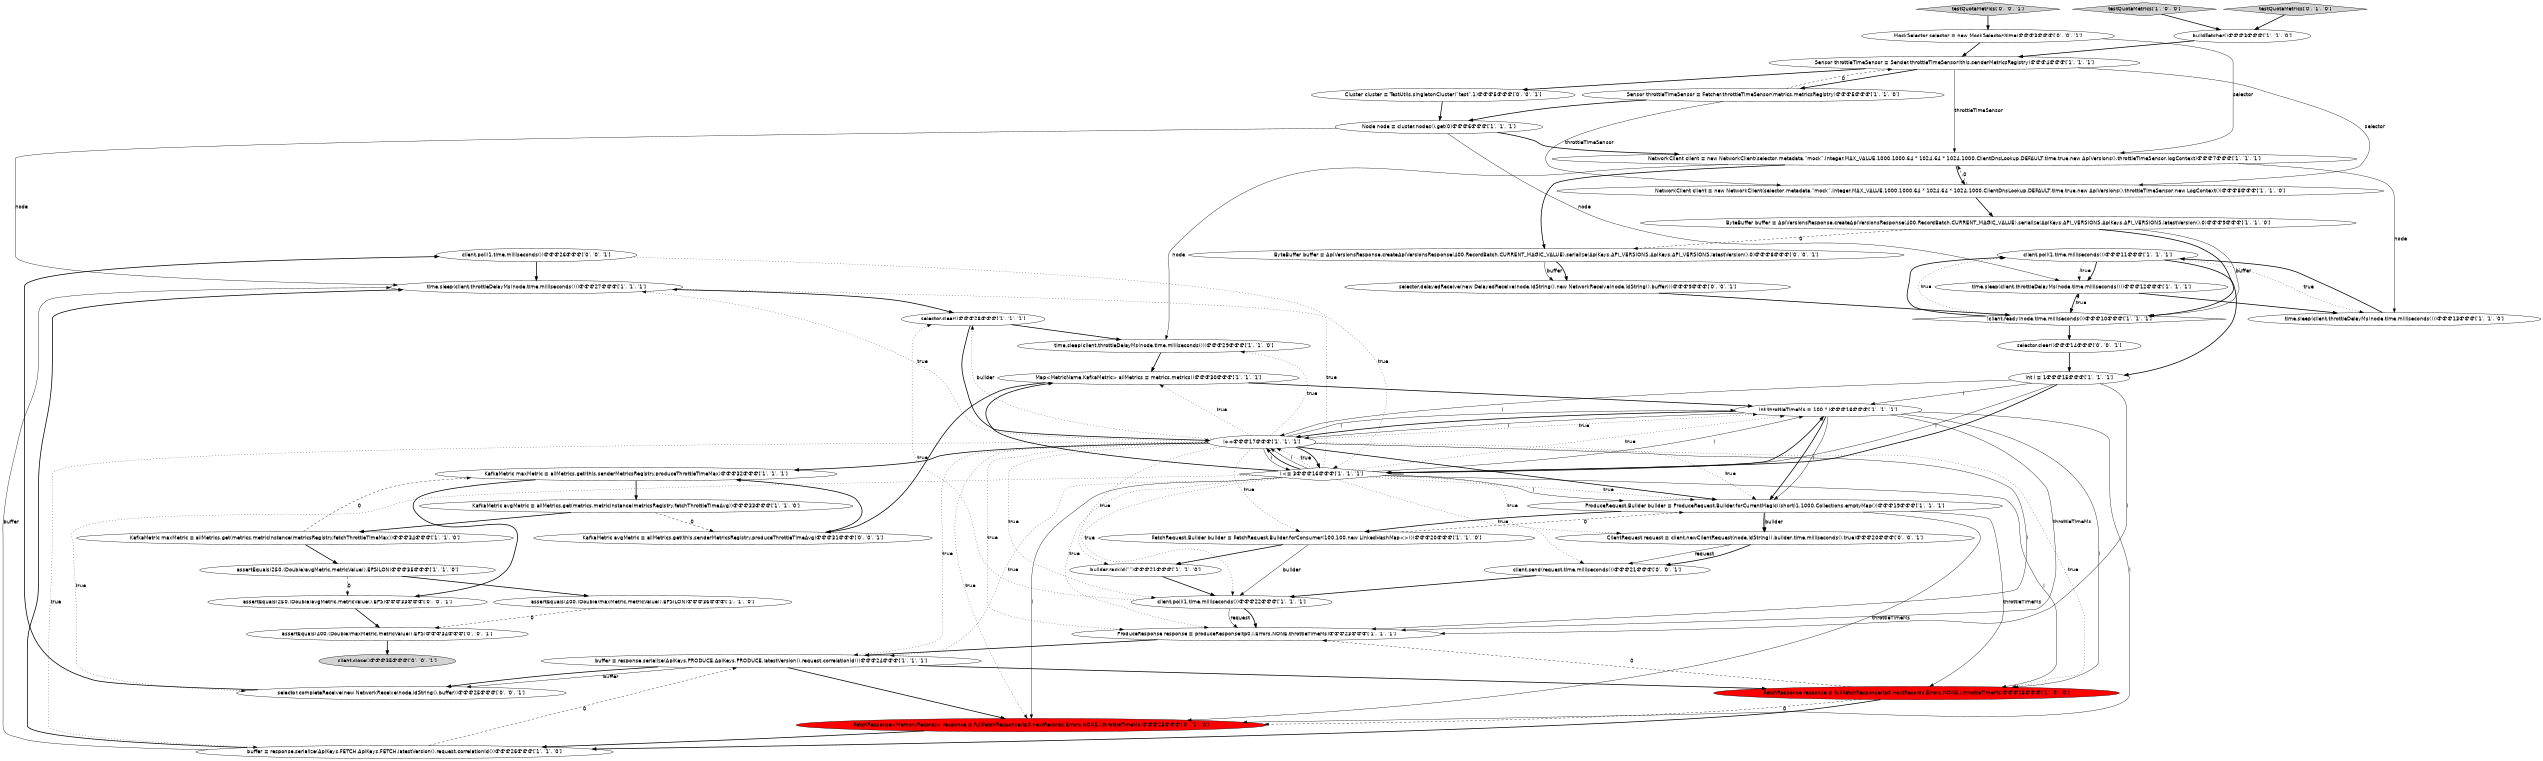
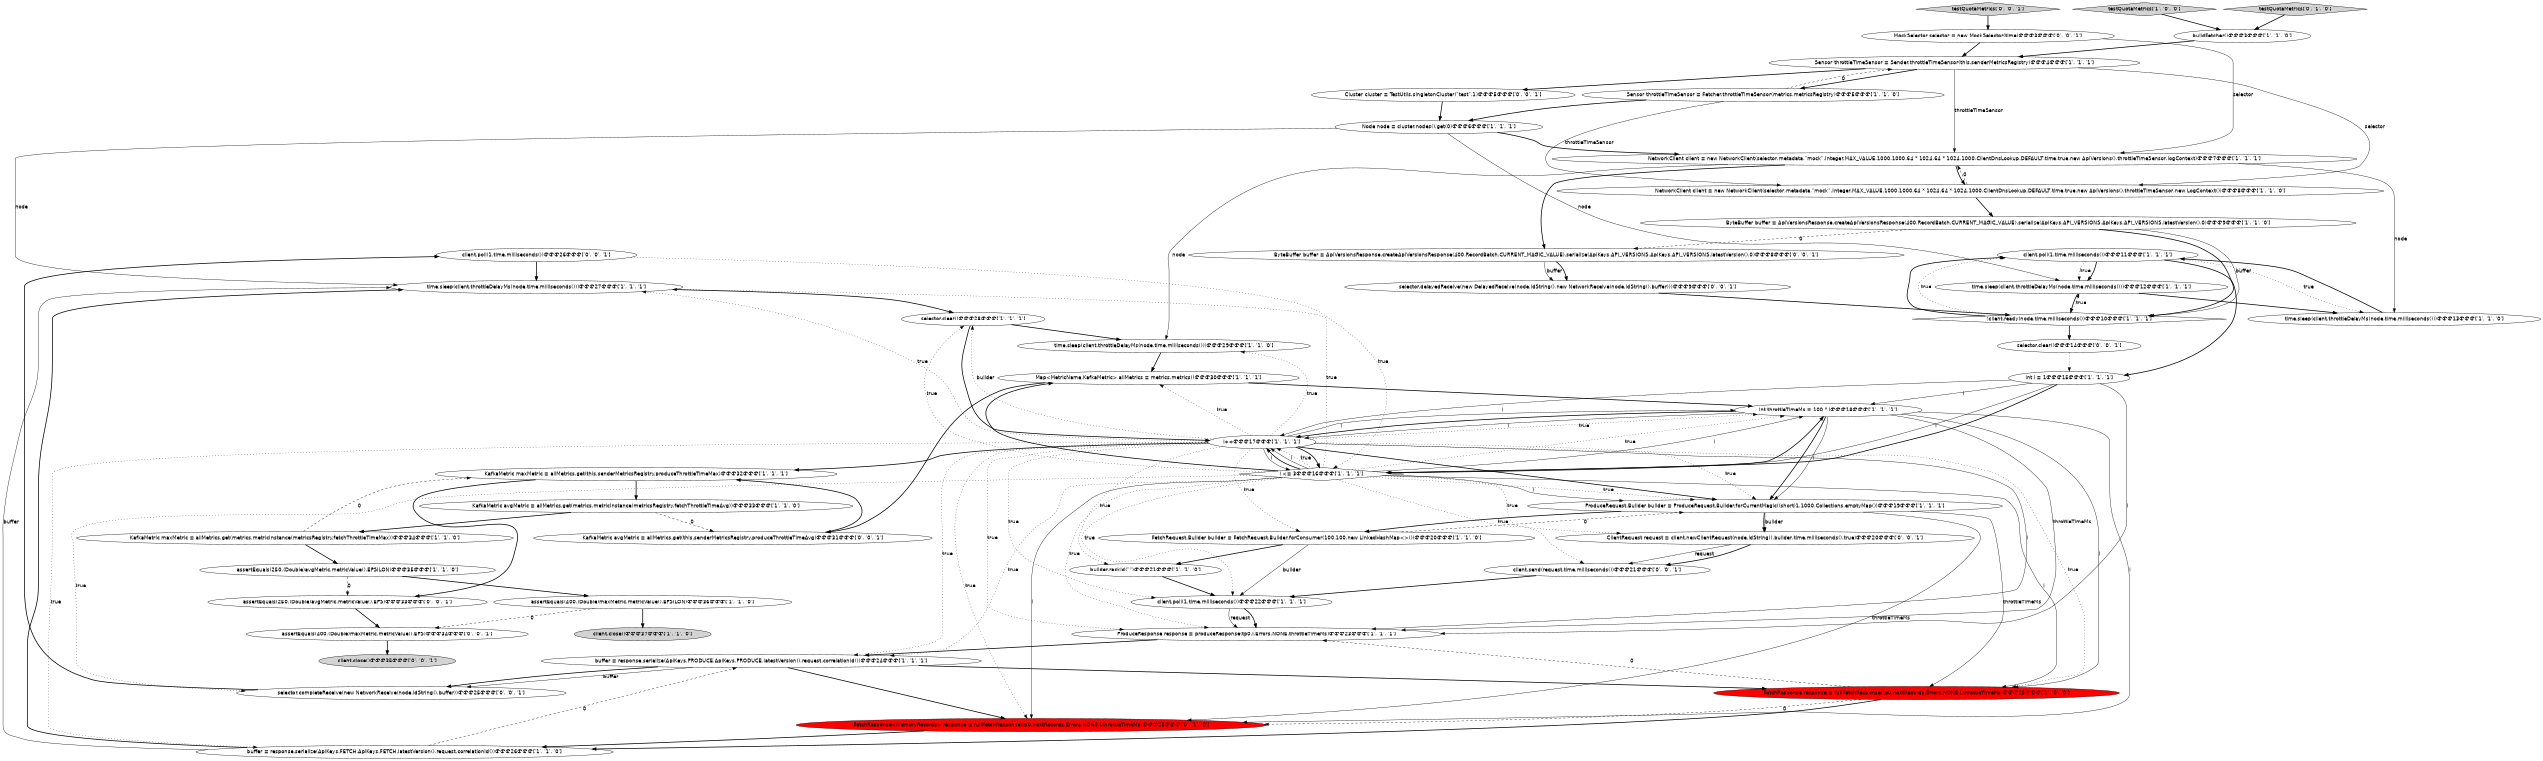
(2069, 360) -> (2069, 360)
(968, 511) -> (1065, 459)
none -> (643, 634)
